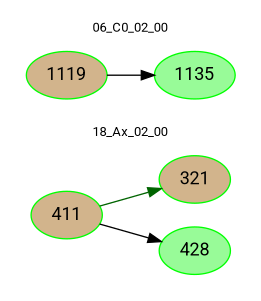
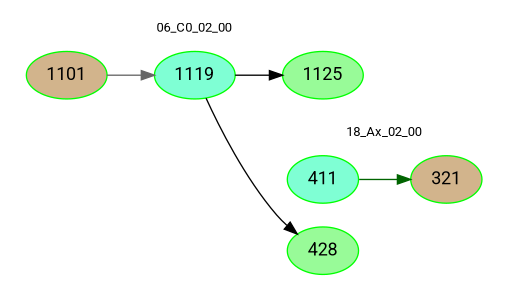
(67, 75) -> (195, 75)
none -> (67, 75)
(195, 75) -> (323, 75)
(67, 215) -> (323, 179)
(124, 231) -> (241, 165)
